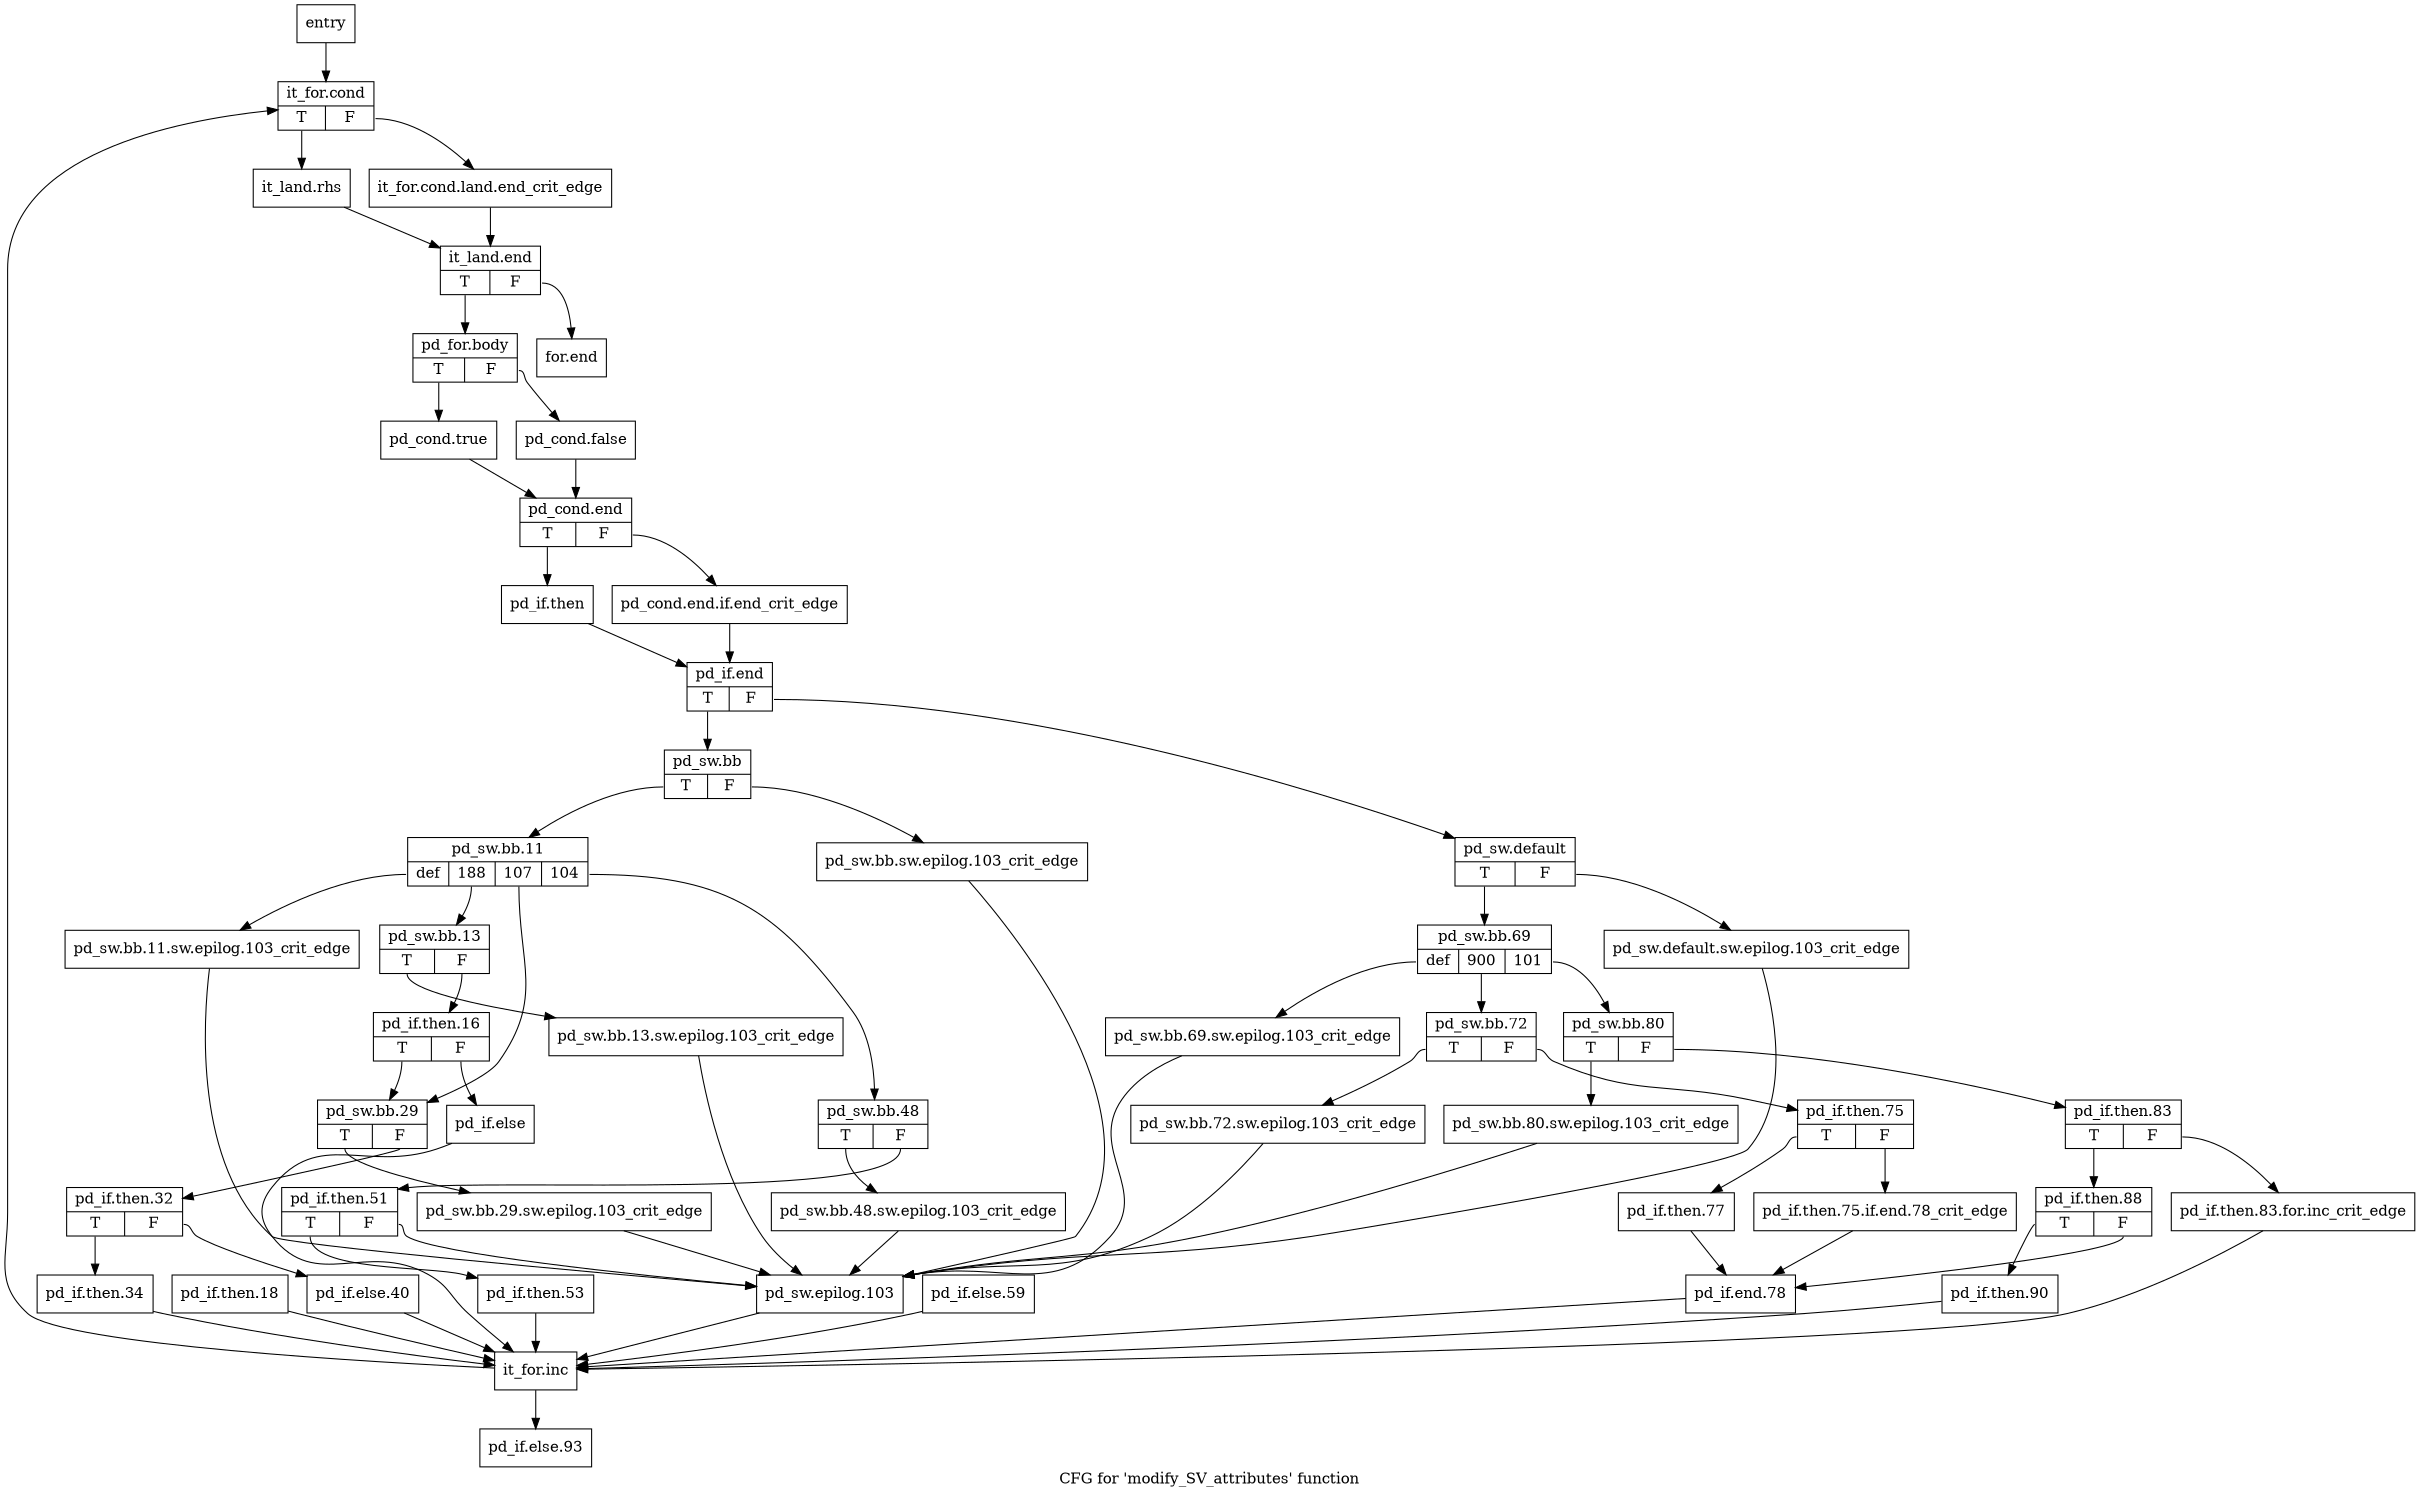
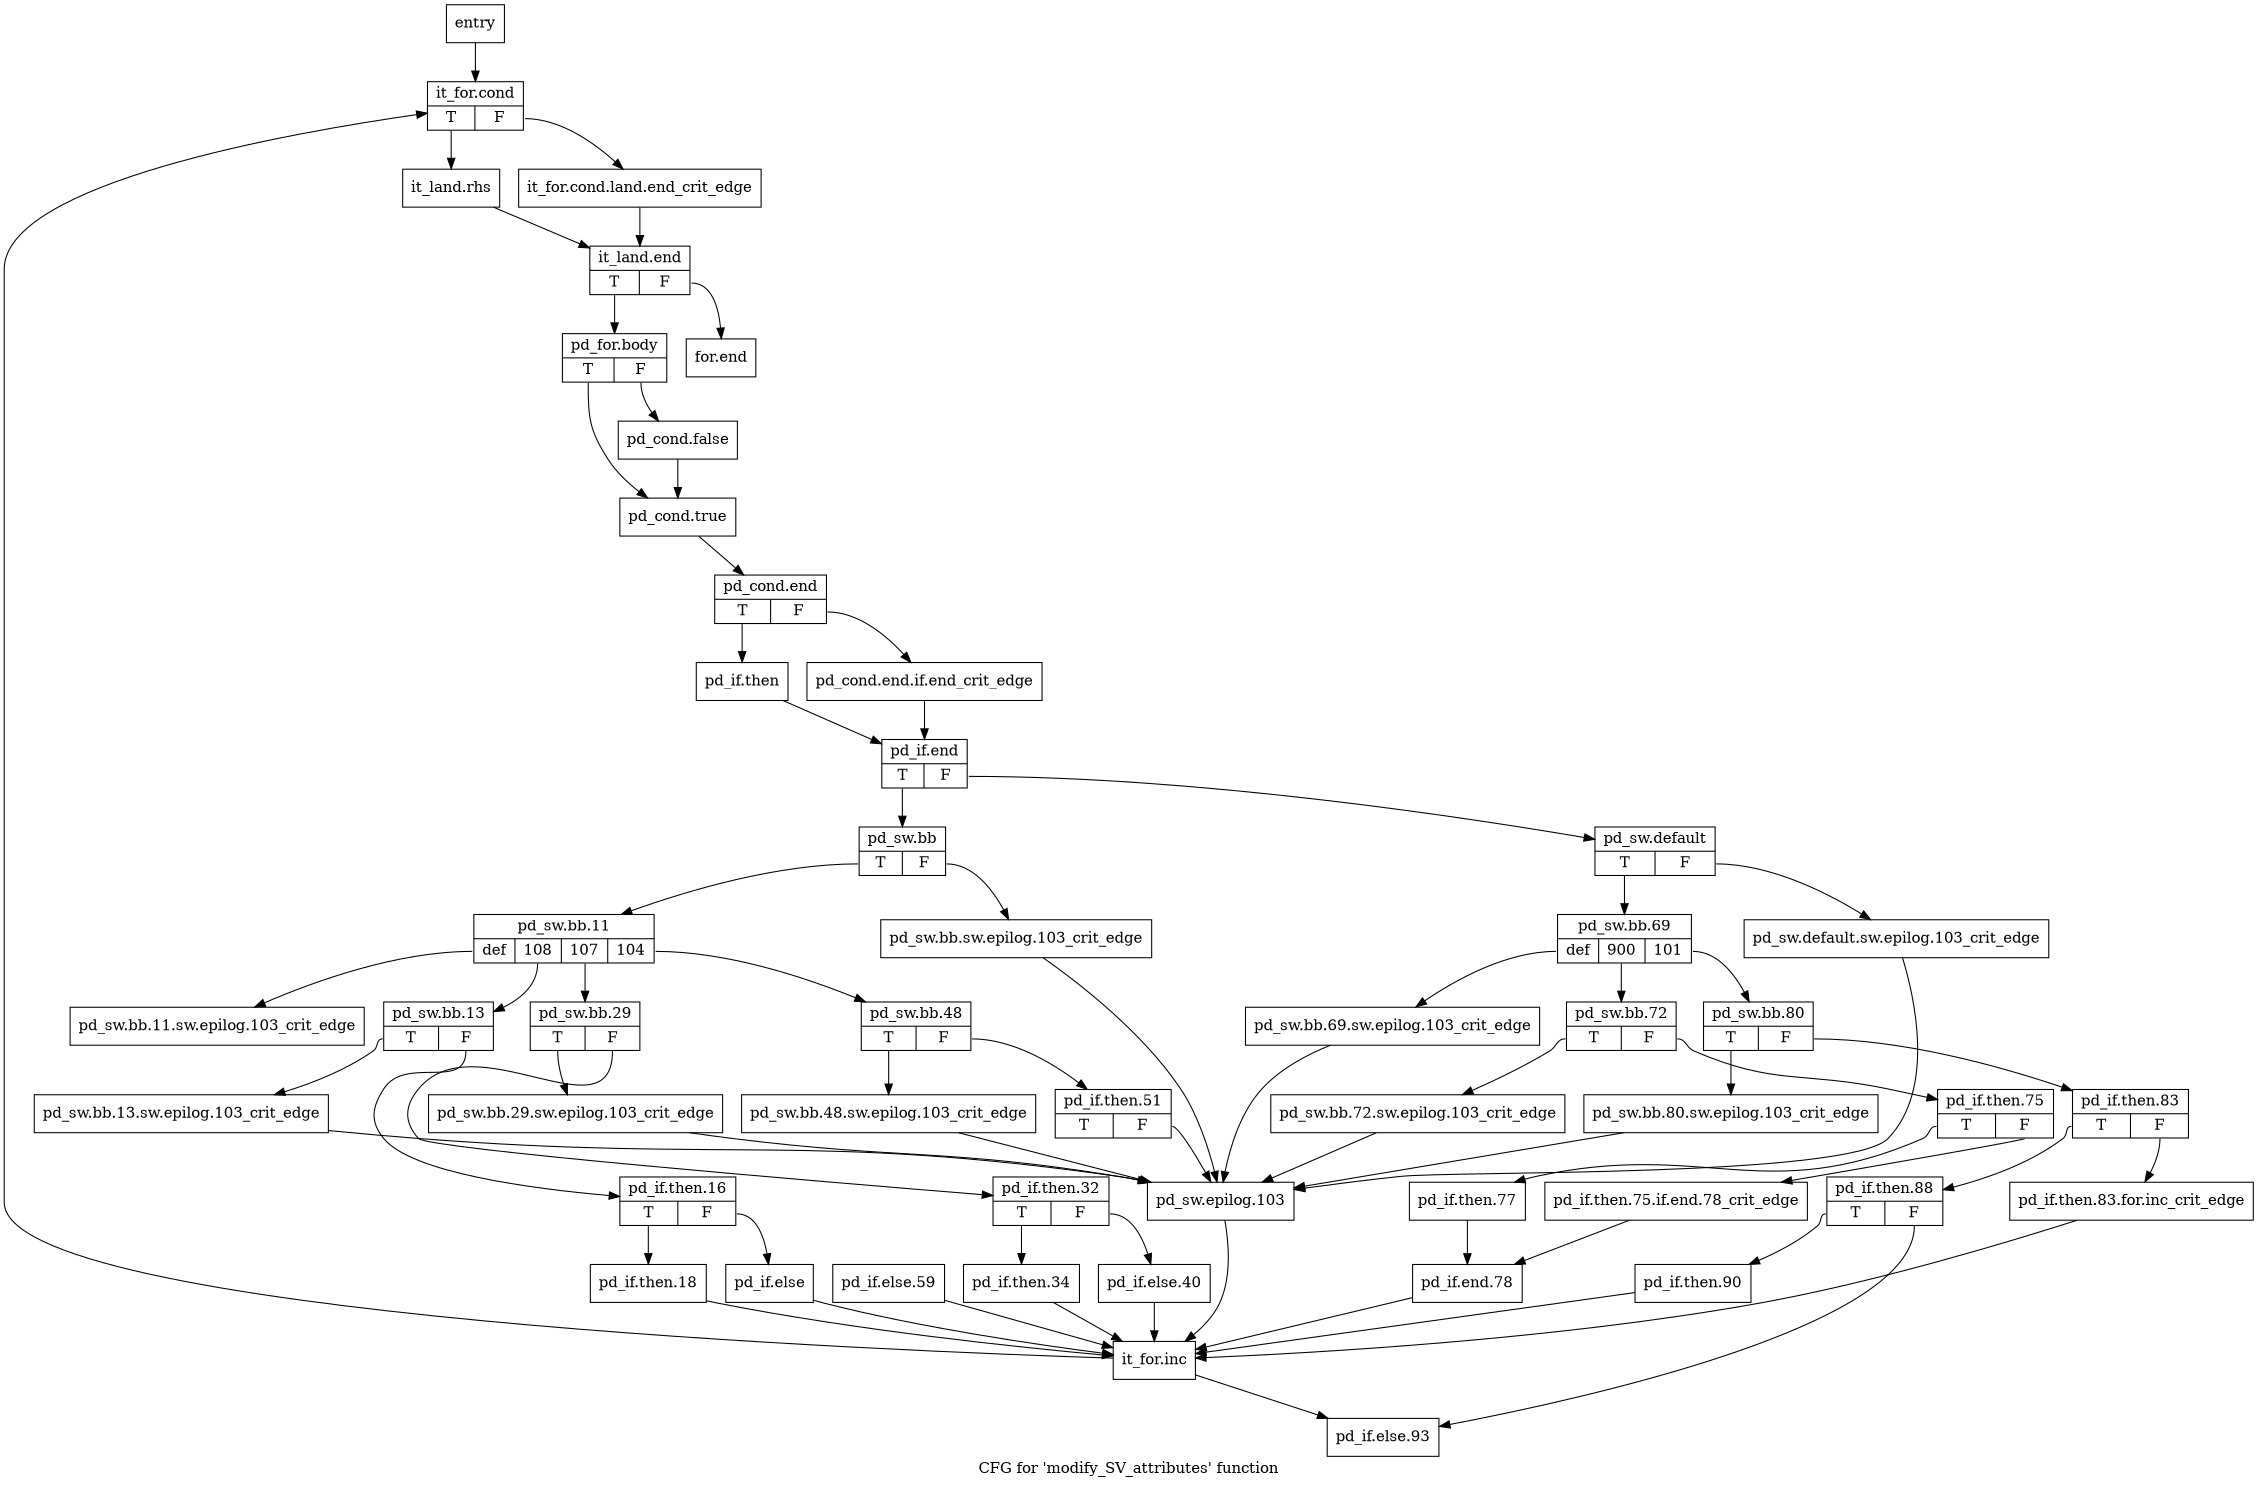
(576, 473) -> (678, 473)
(472, 873) -> (538, 950)
(400, 1076) -> (648, 1240)
(367, 1250) -> none
(1966, 1269) -> (1704, 1362)
(536, 1294) -> none
